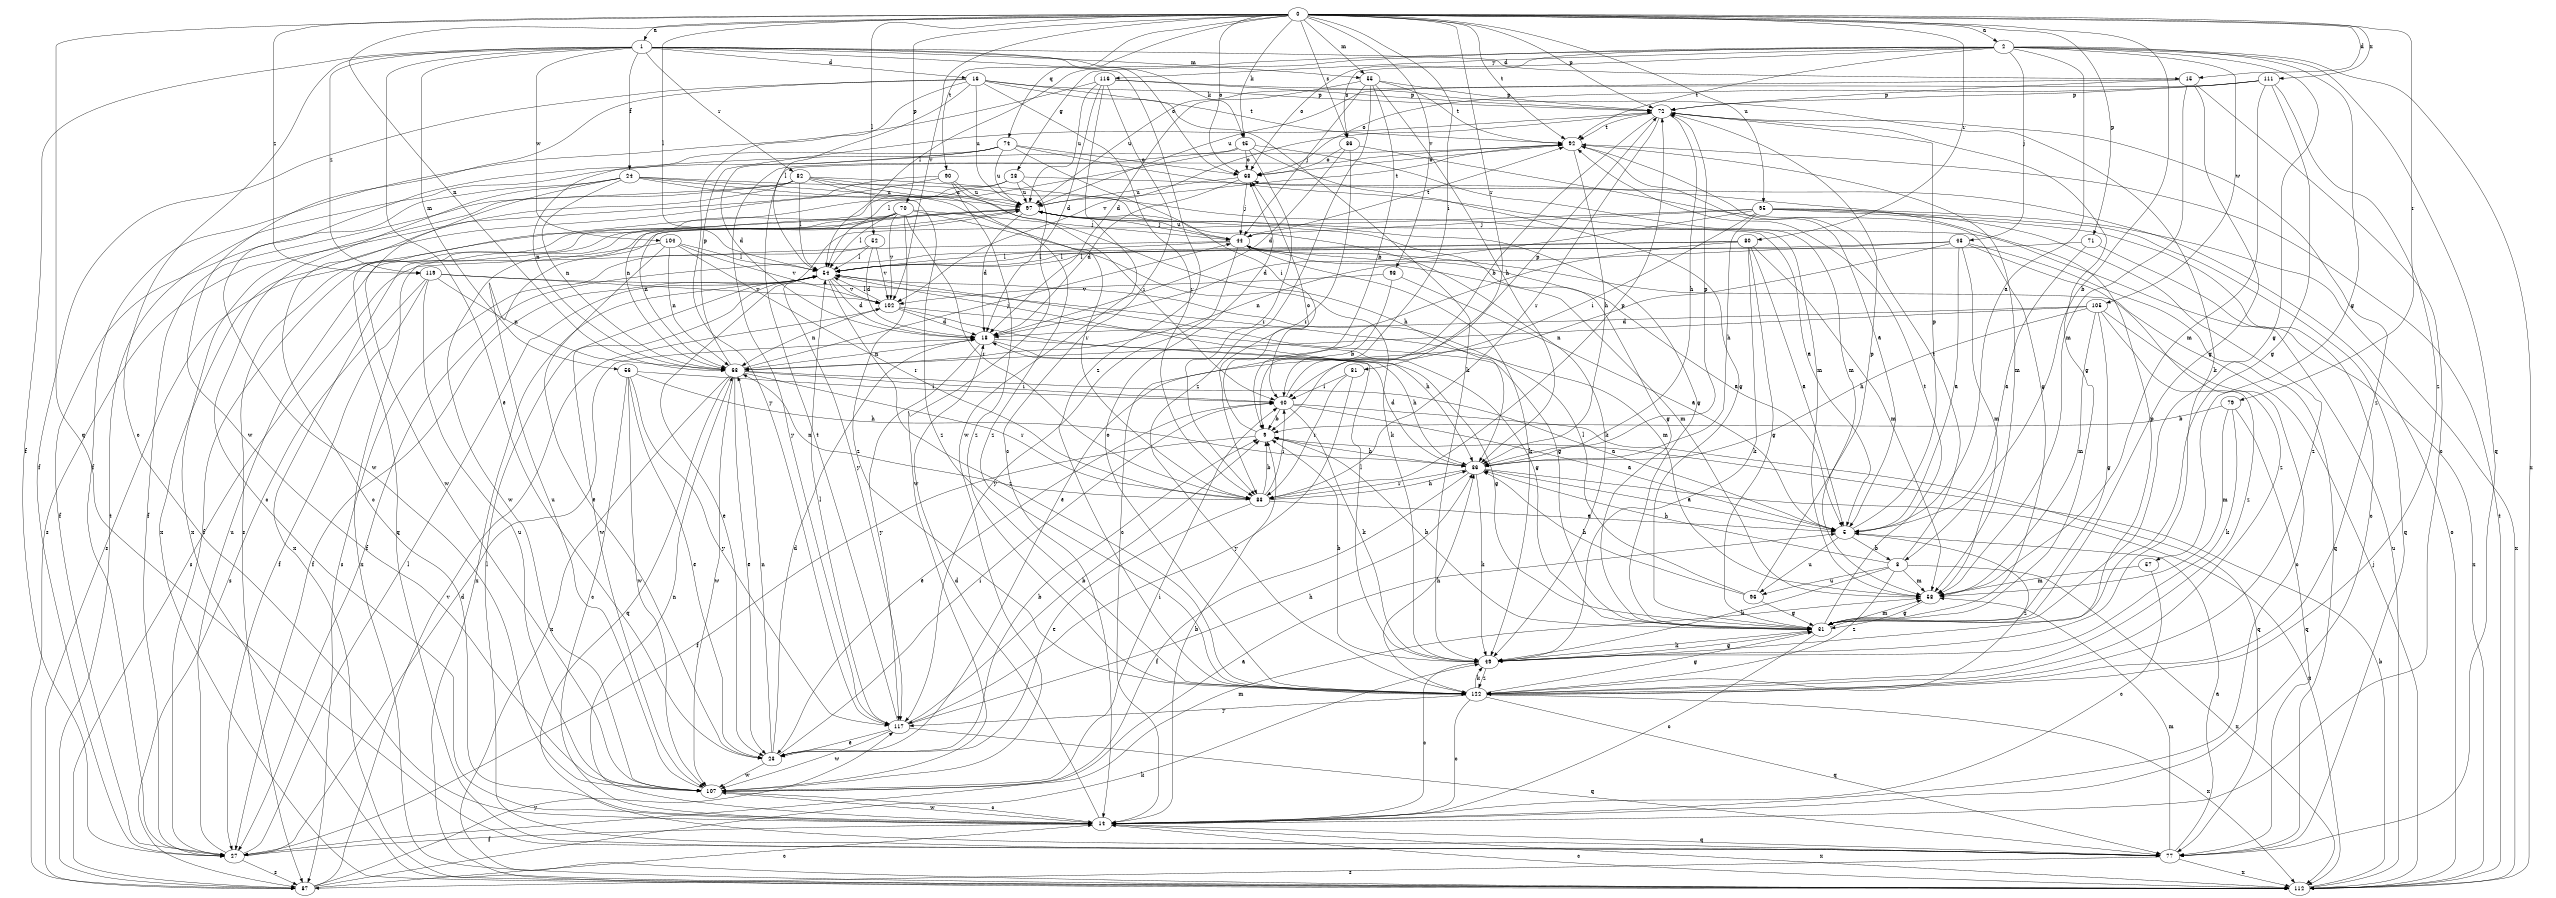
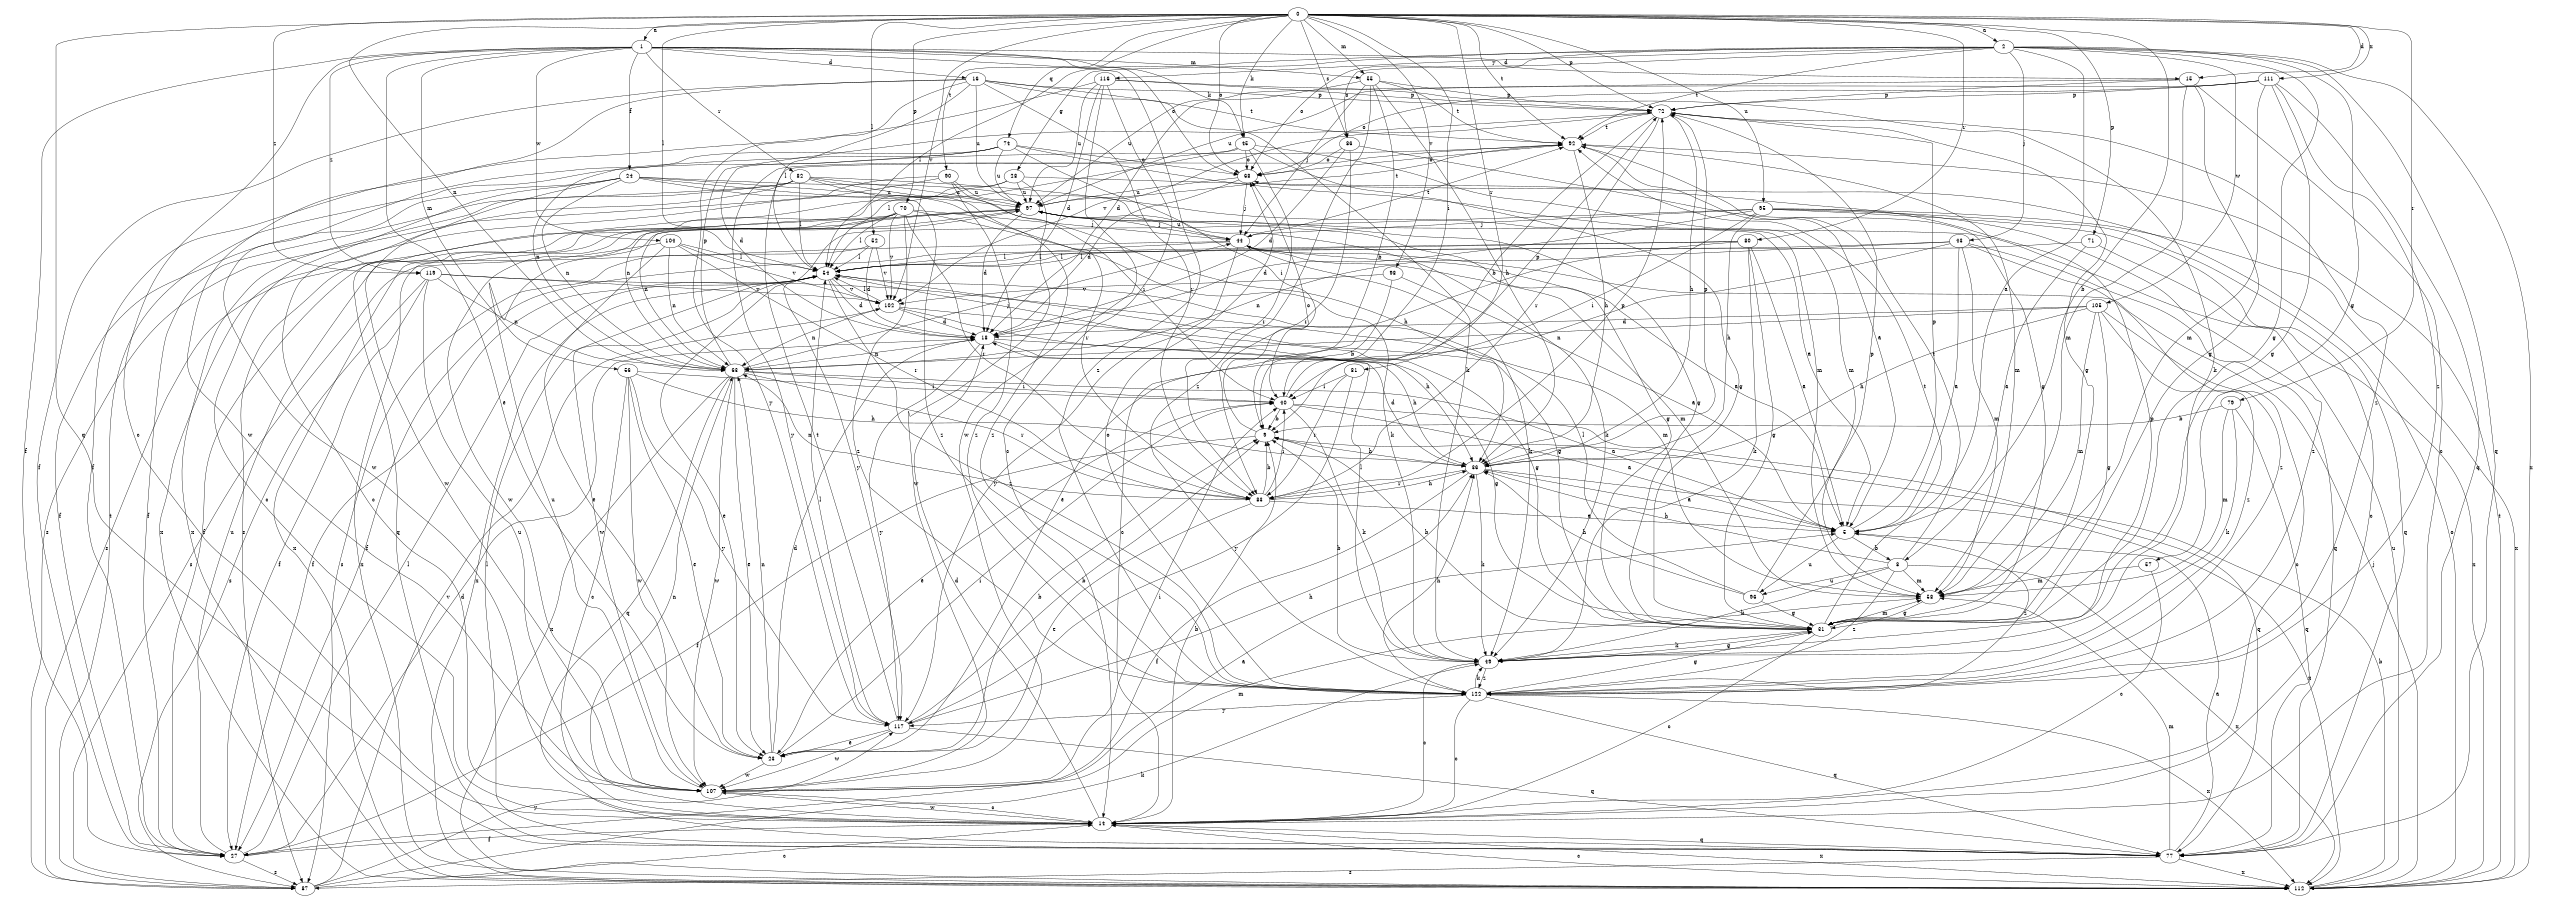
(1881, 400) -> none
none -> (2460, 514)
